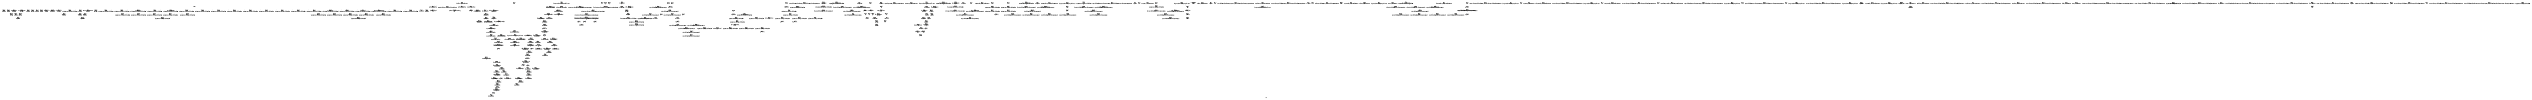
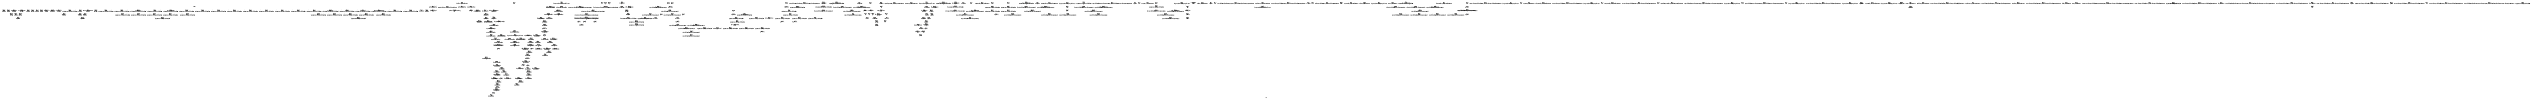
(1031, 14) -> none
